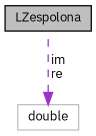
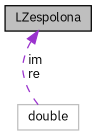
(48, 62) -> (23, 74)
